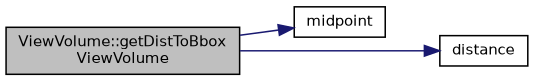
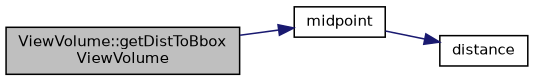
(332, 51) -> (405, 35)
